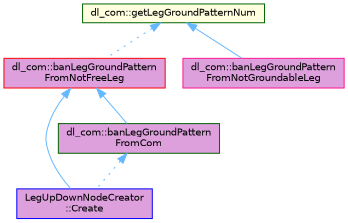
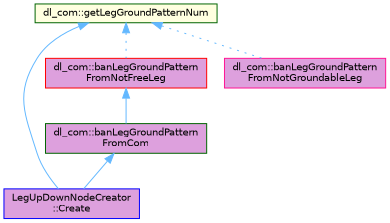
(219, 43) -> (212, 42)
(46, 143) -> (24, 99)
(108, 175) -> (96, 175)
